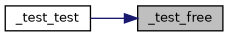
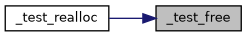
(48, 18) -> (57, 18)
